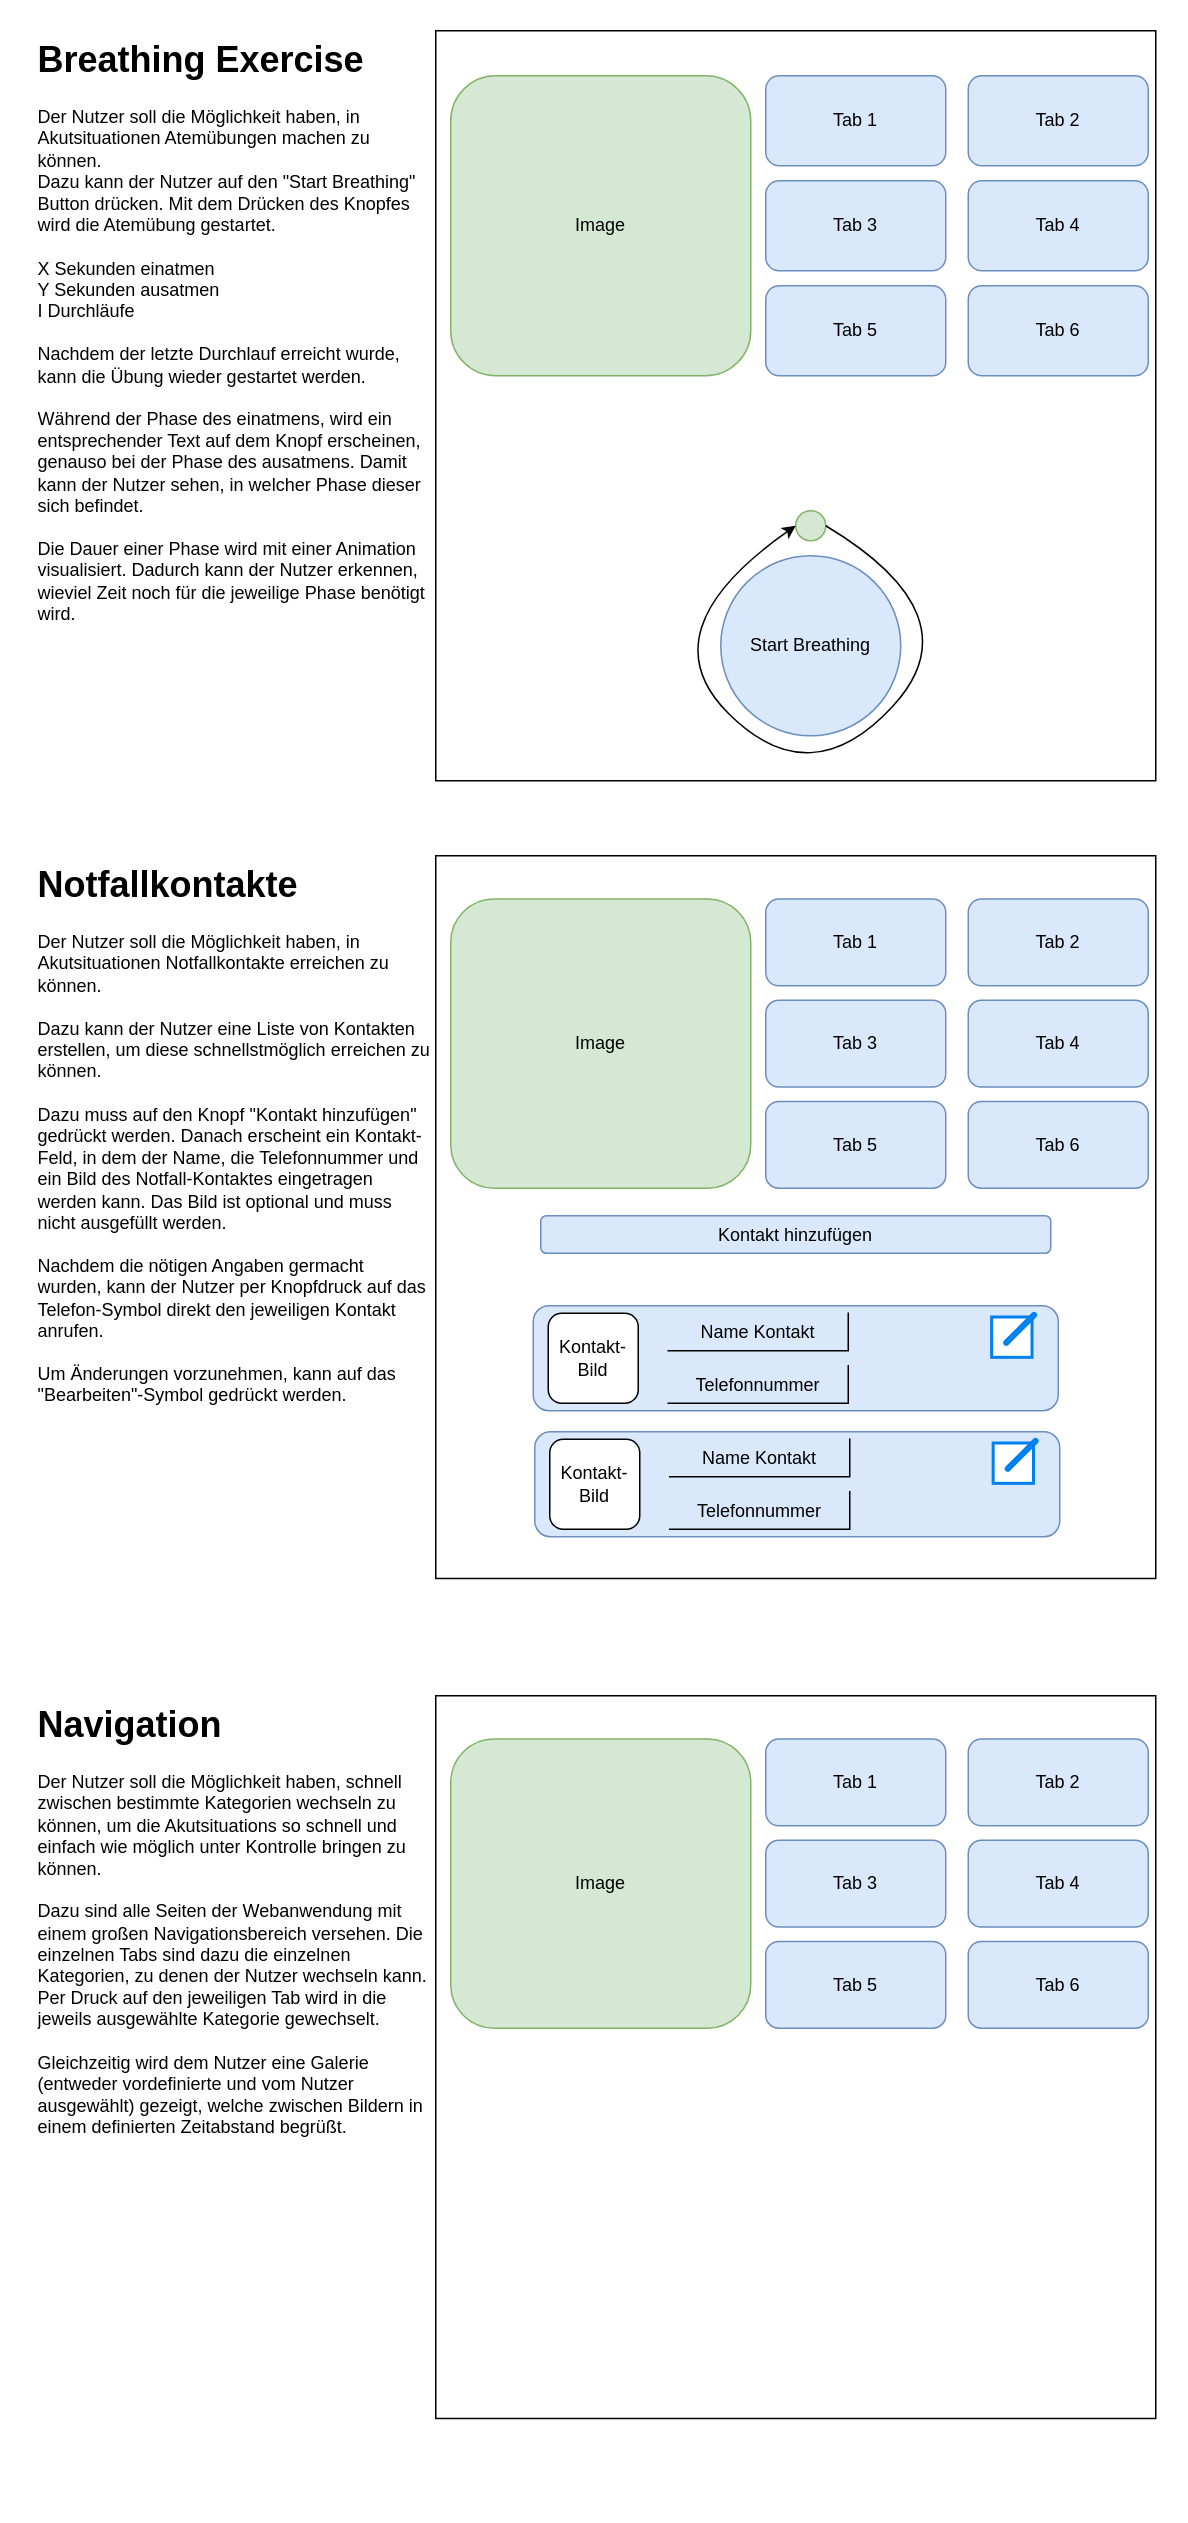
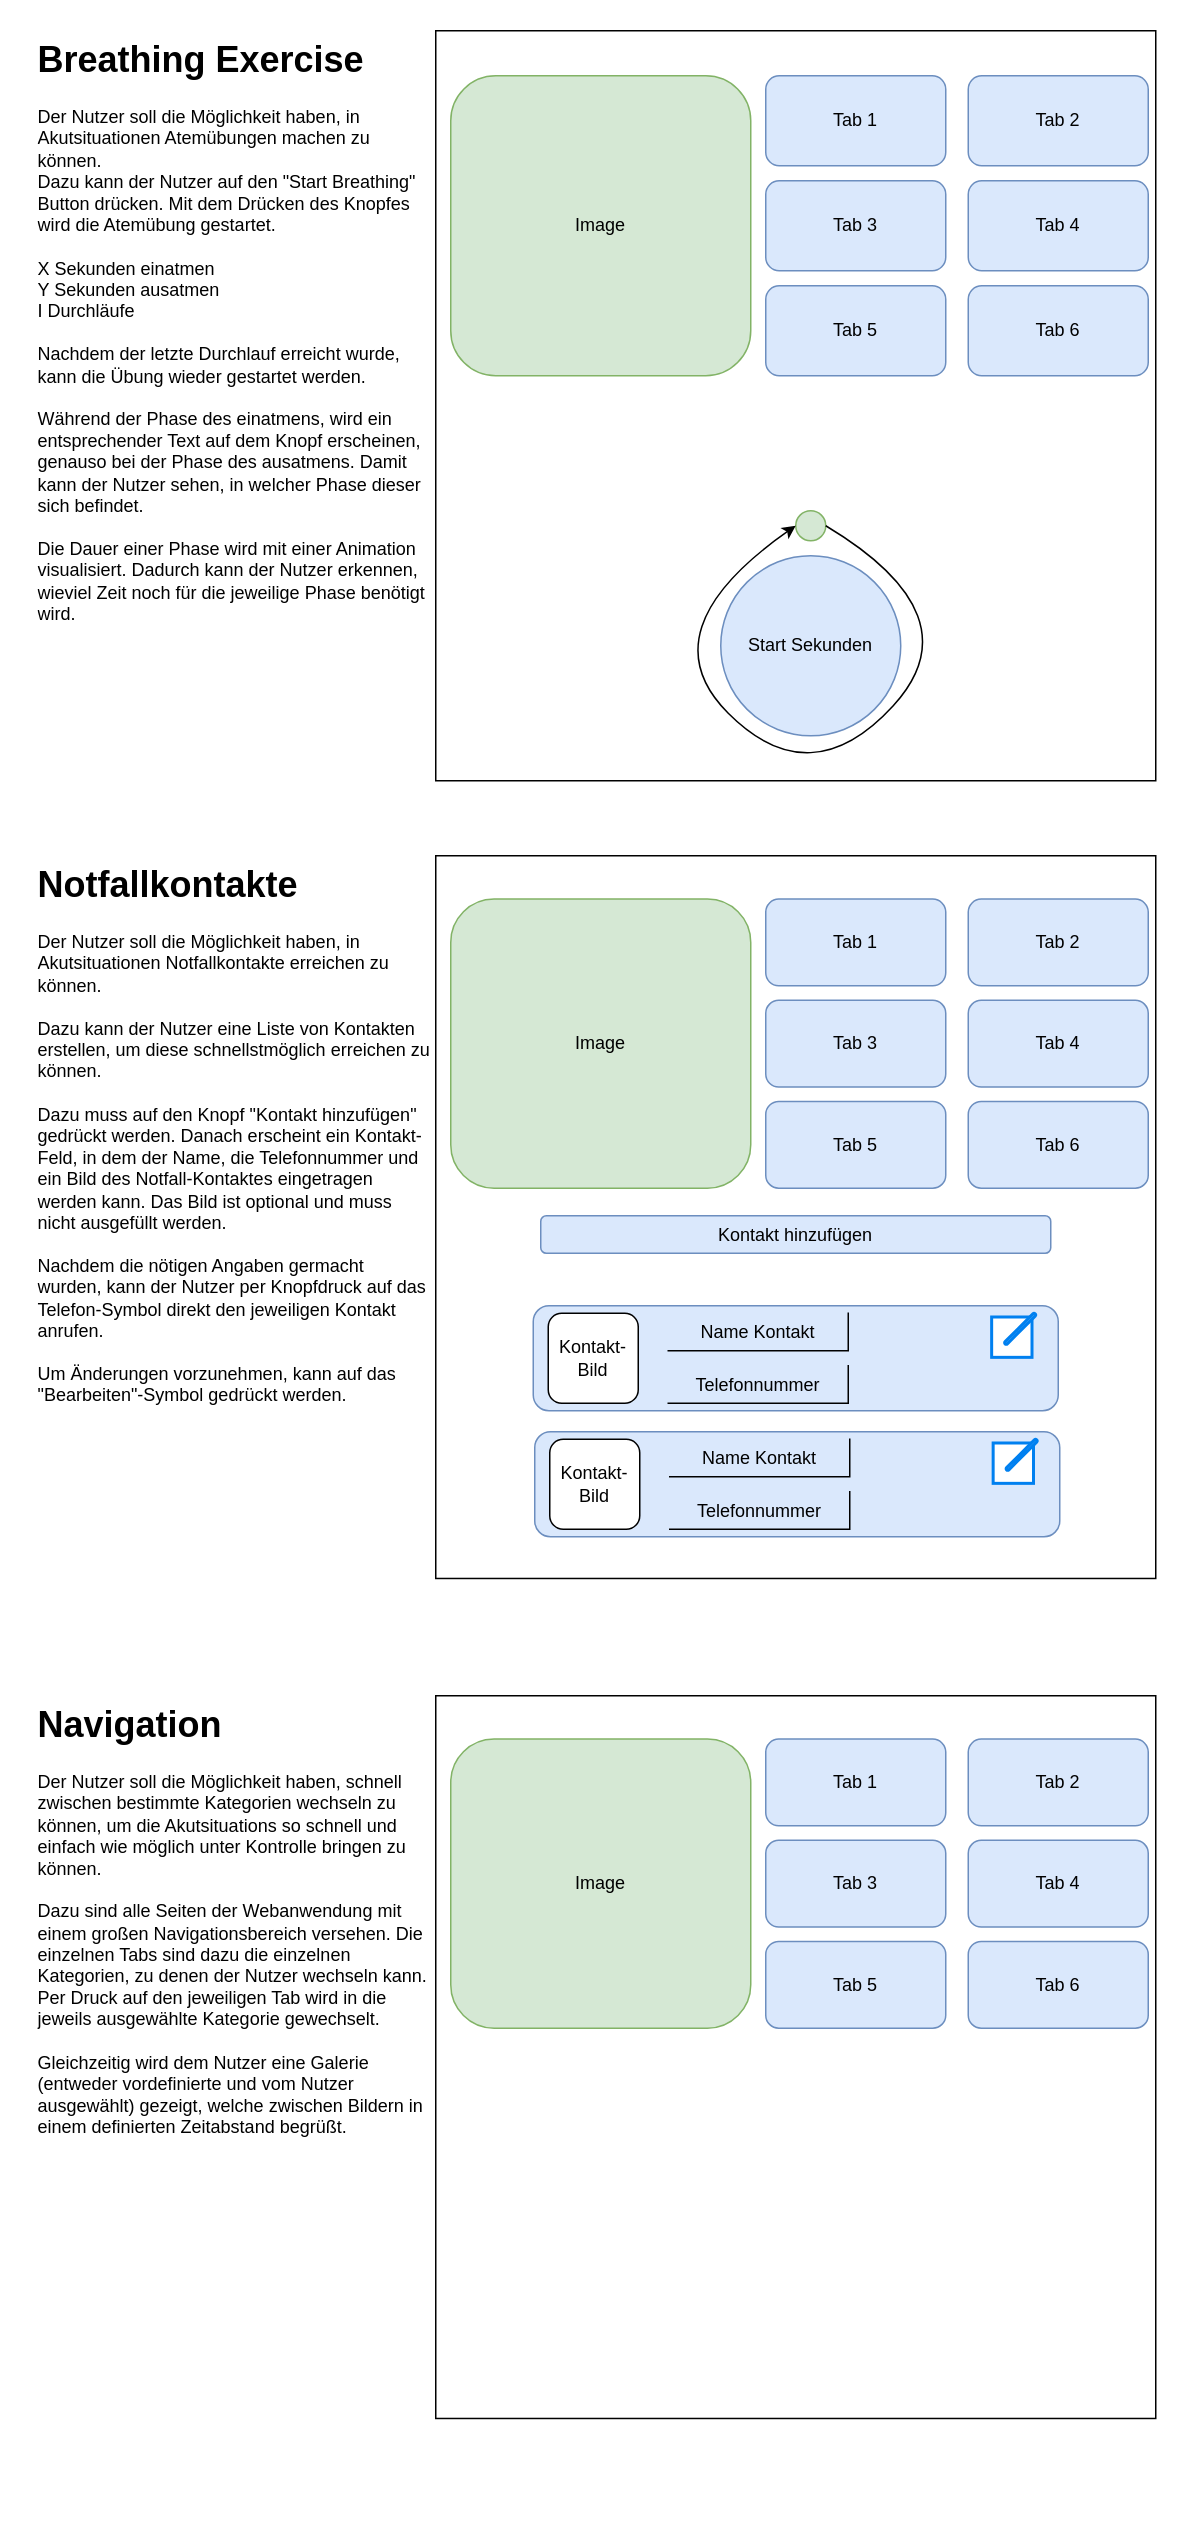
(811, 646) -> (811, 646)
